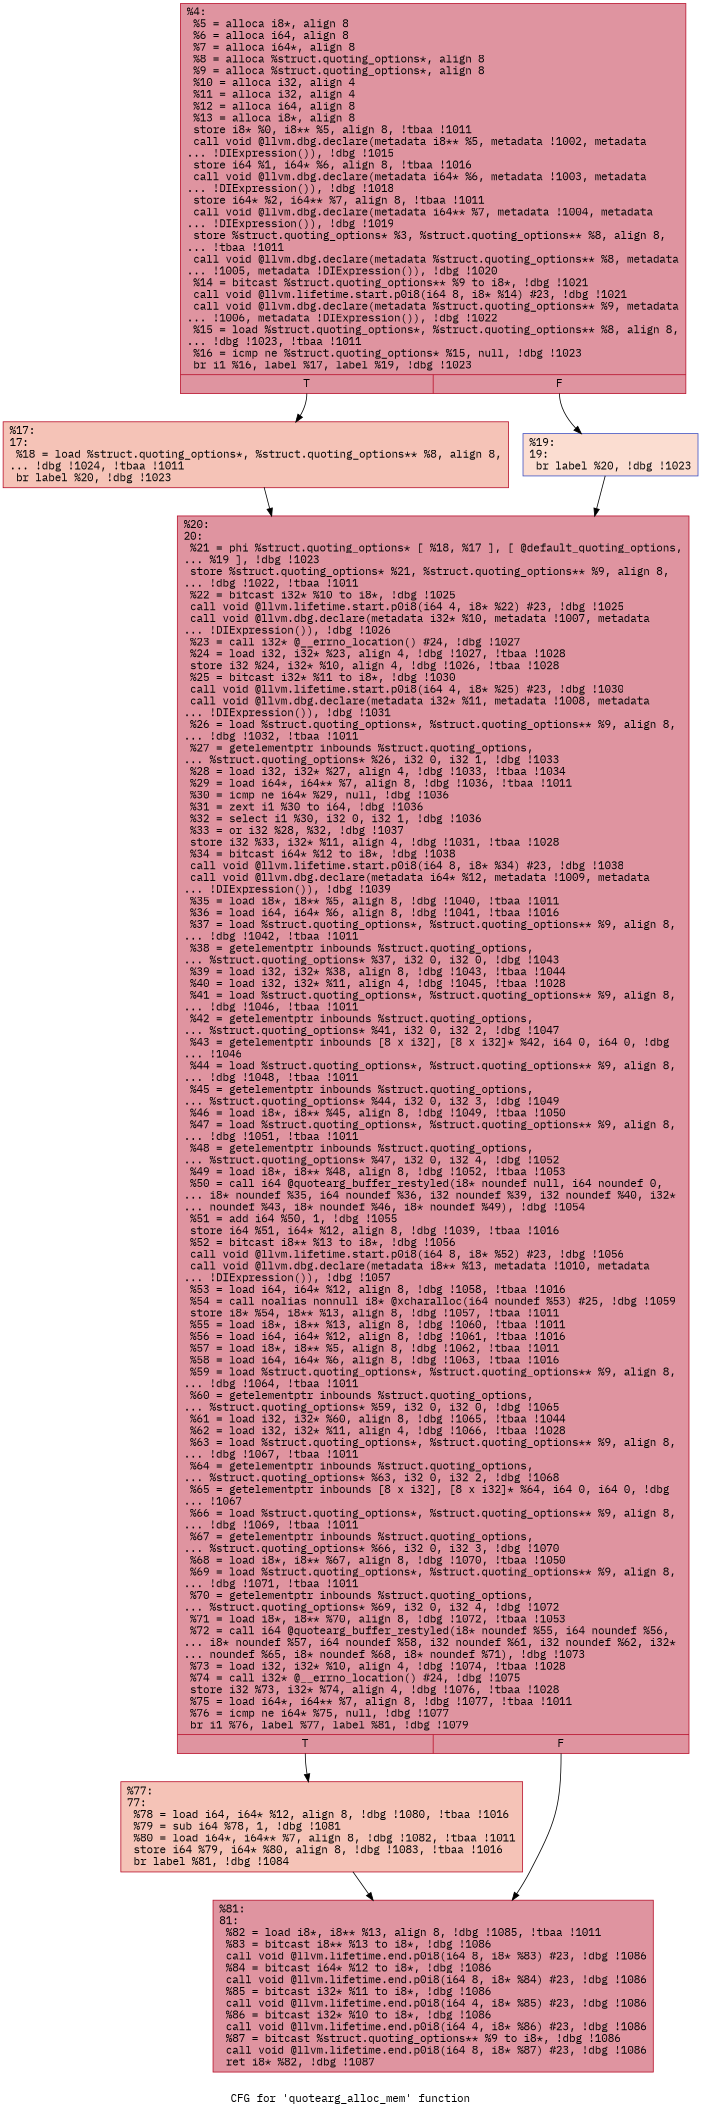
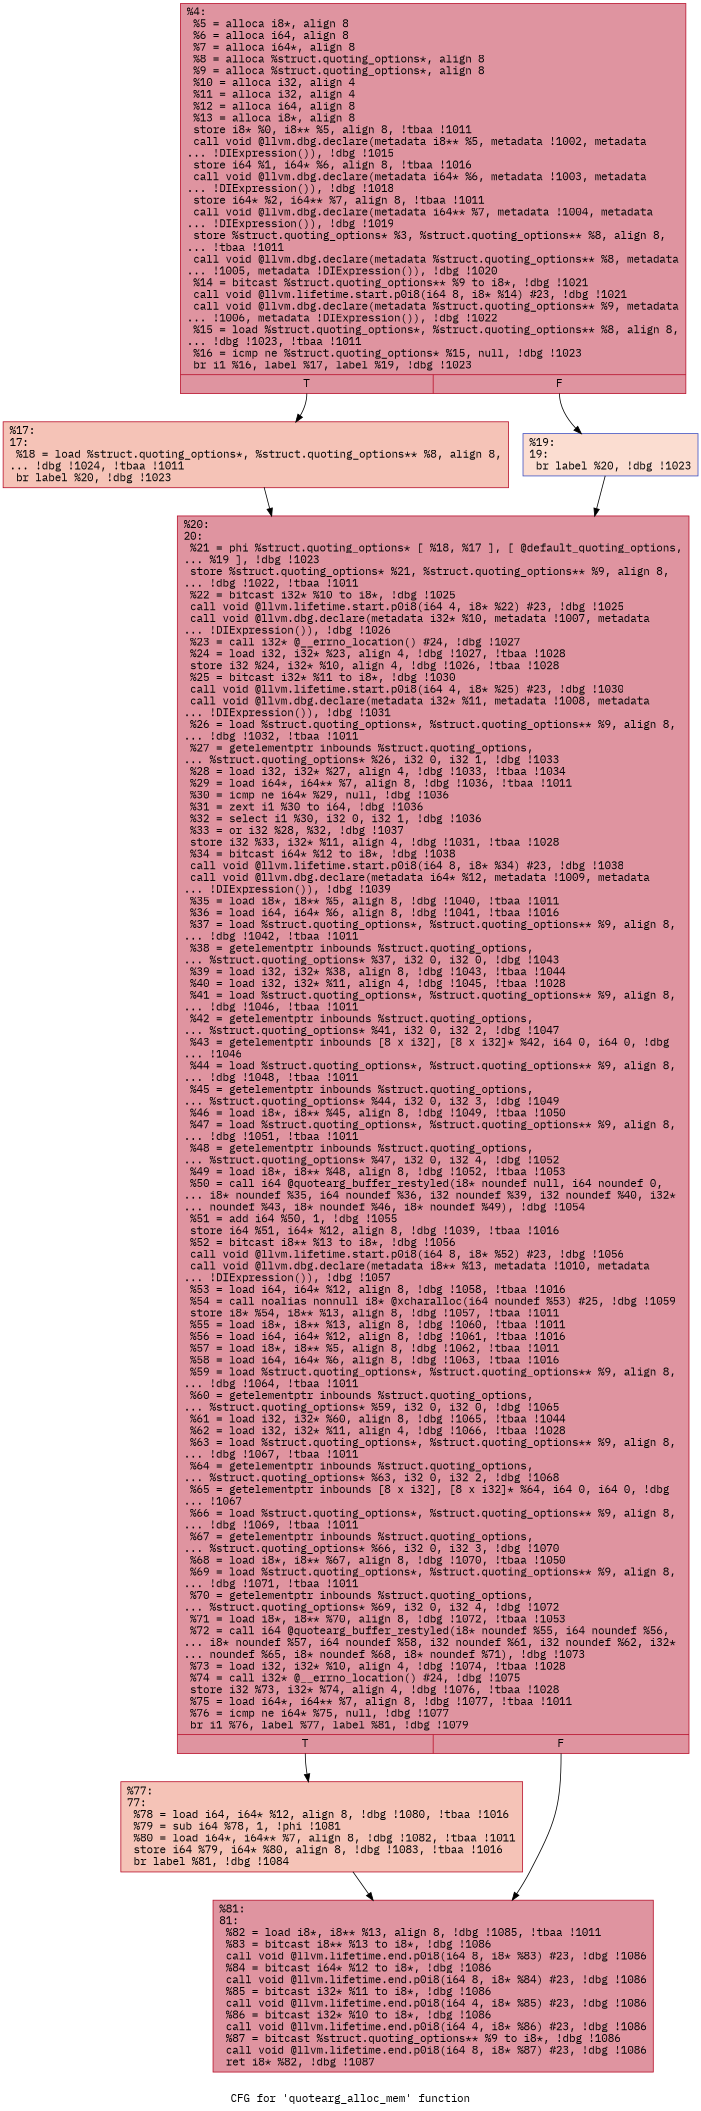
(234, 1826) -> (234, 1826)
